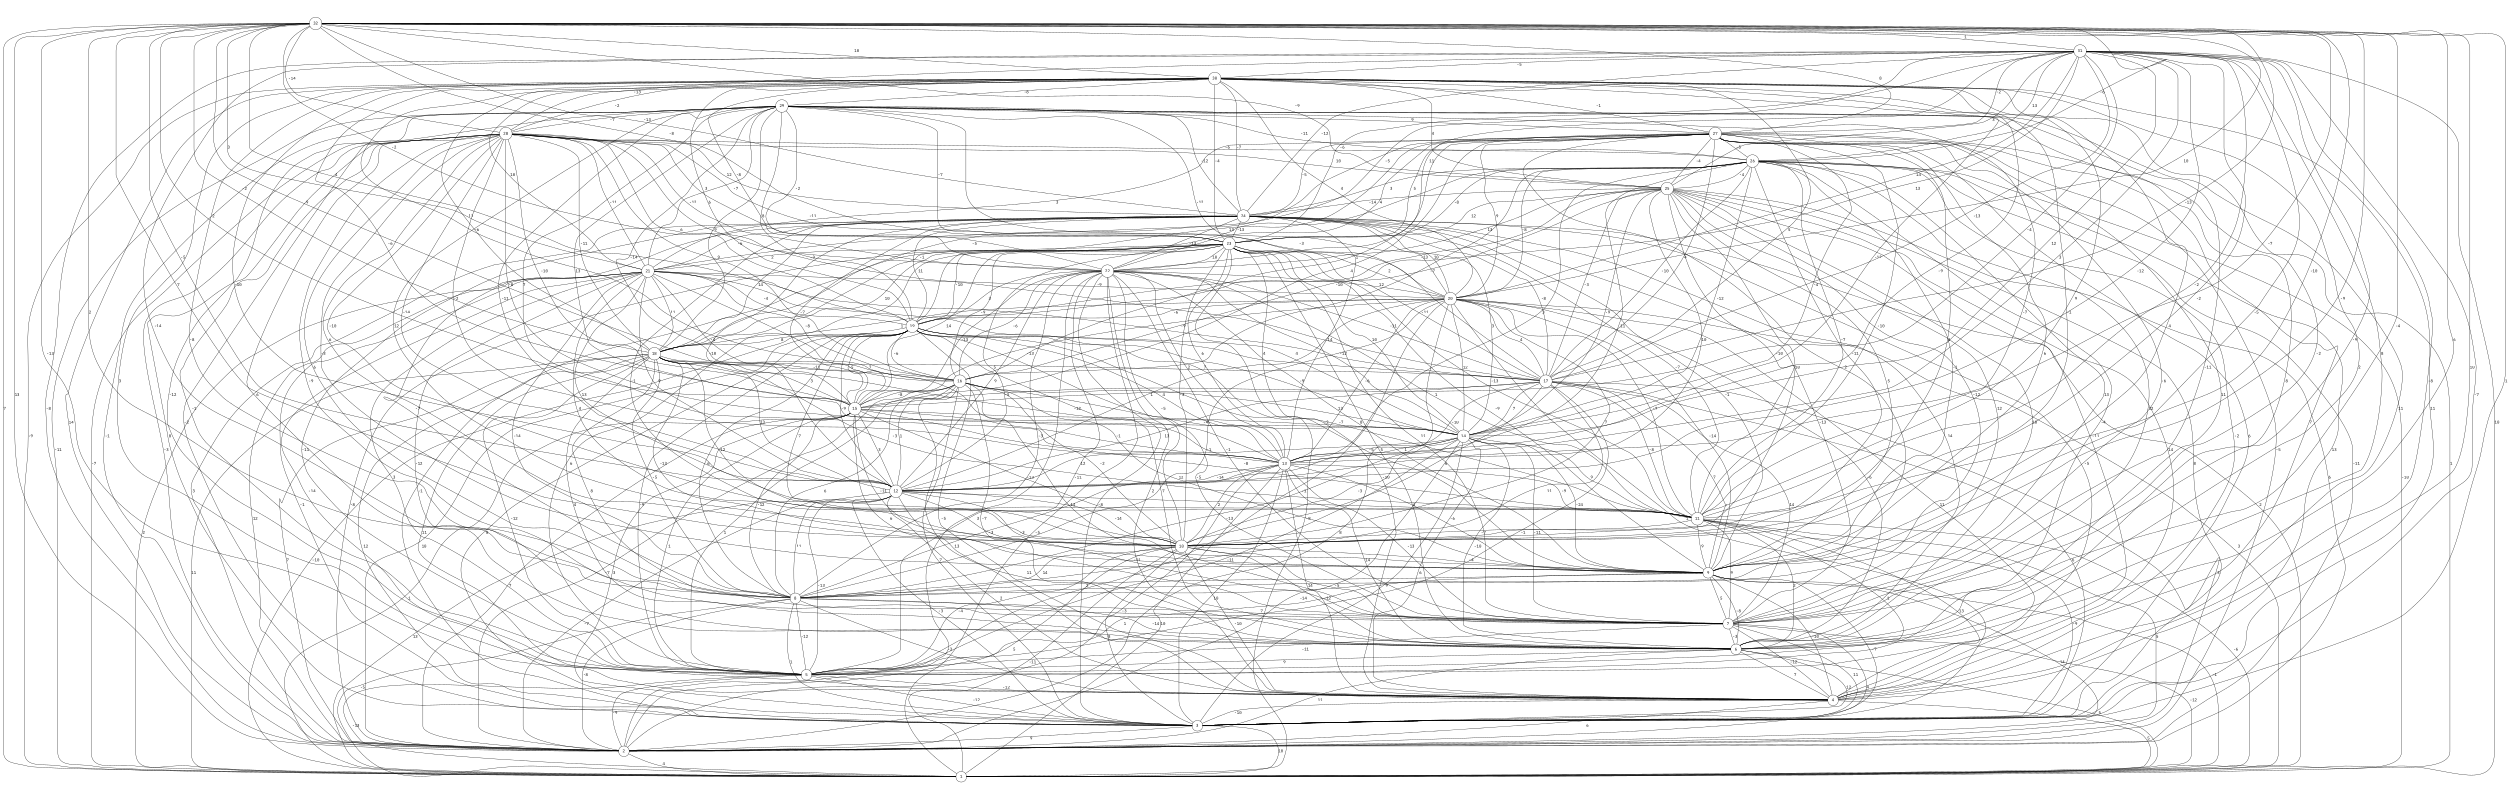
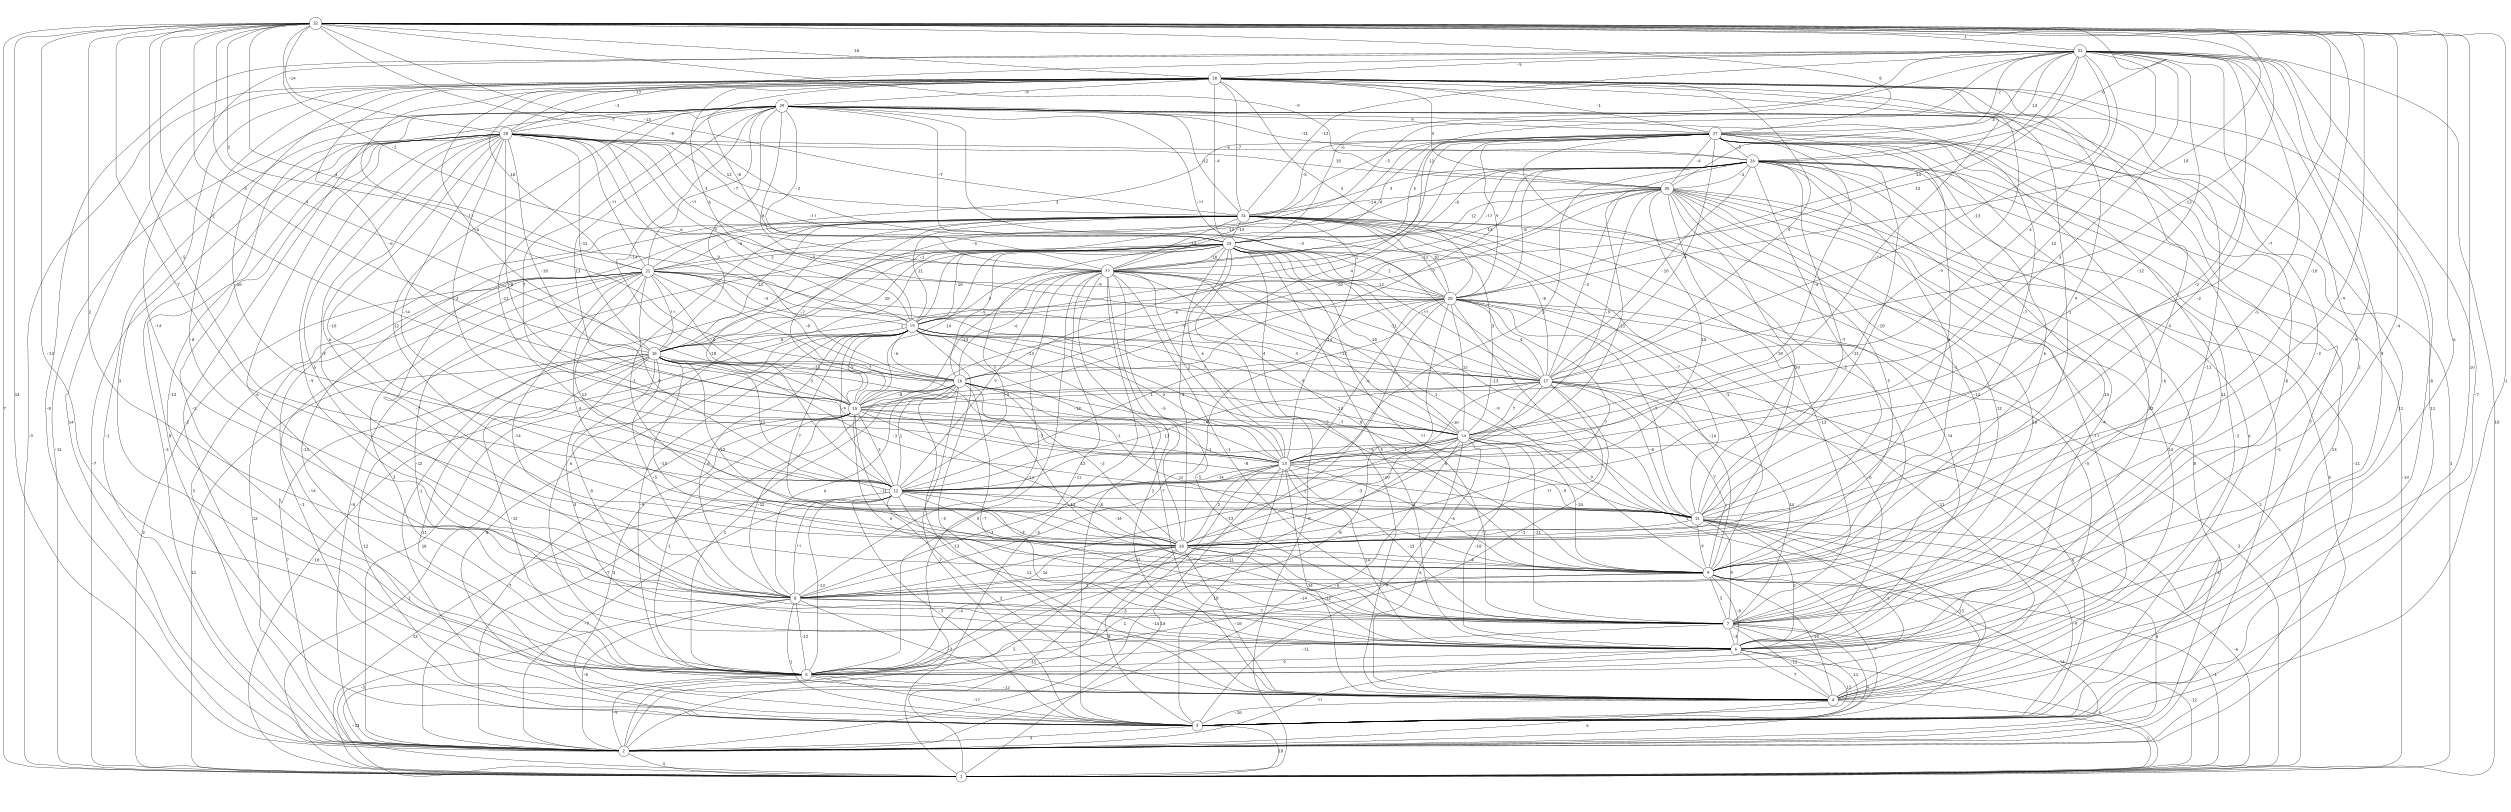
(1670, 376) -> (1485, 210)
